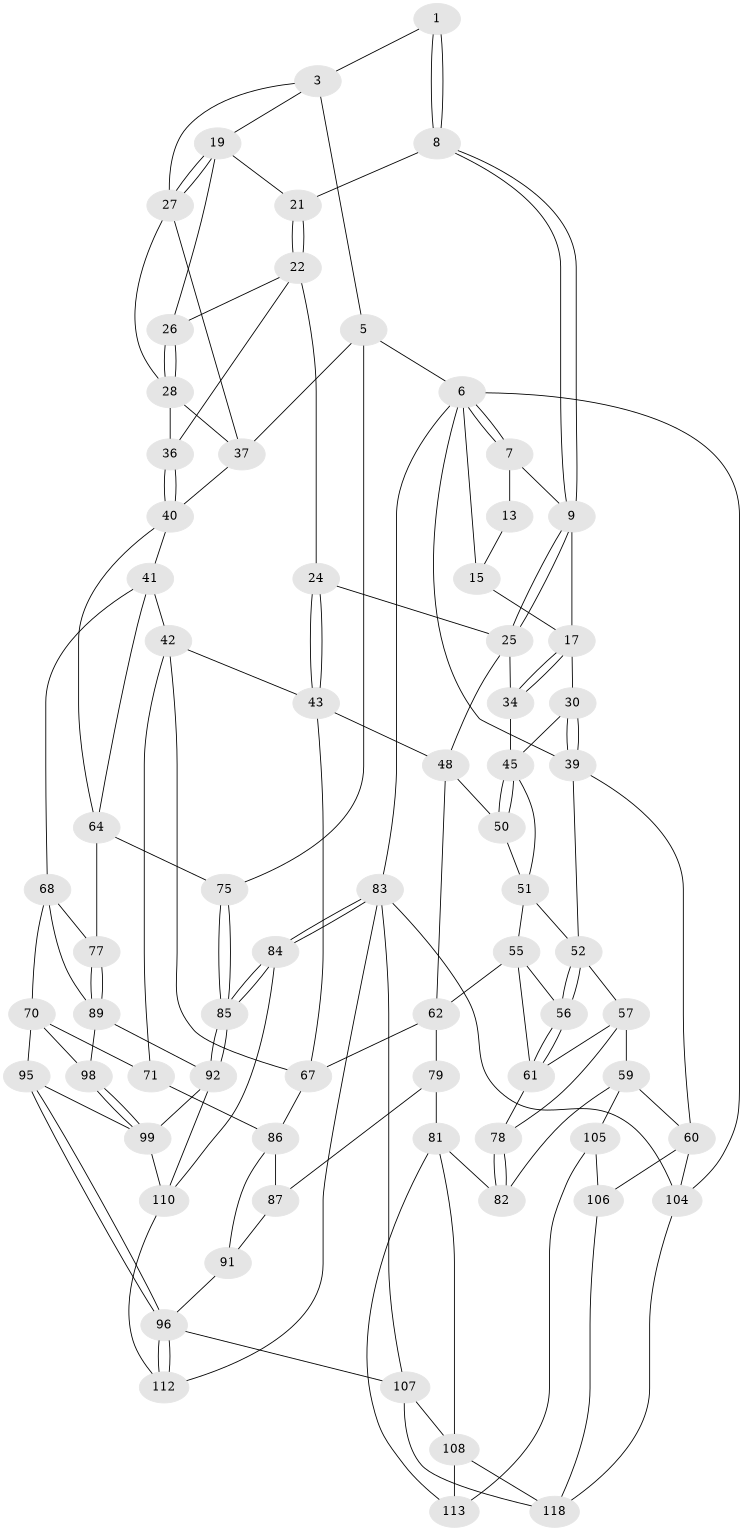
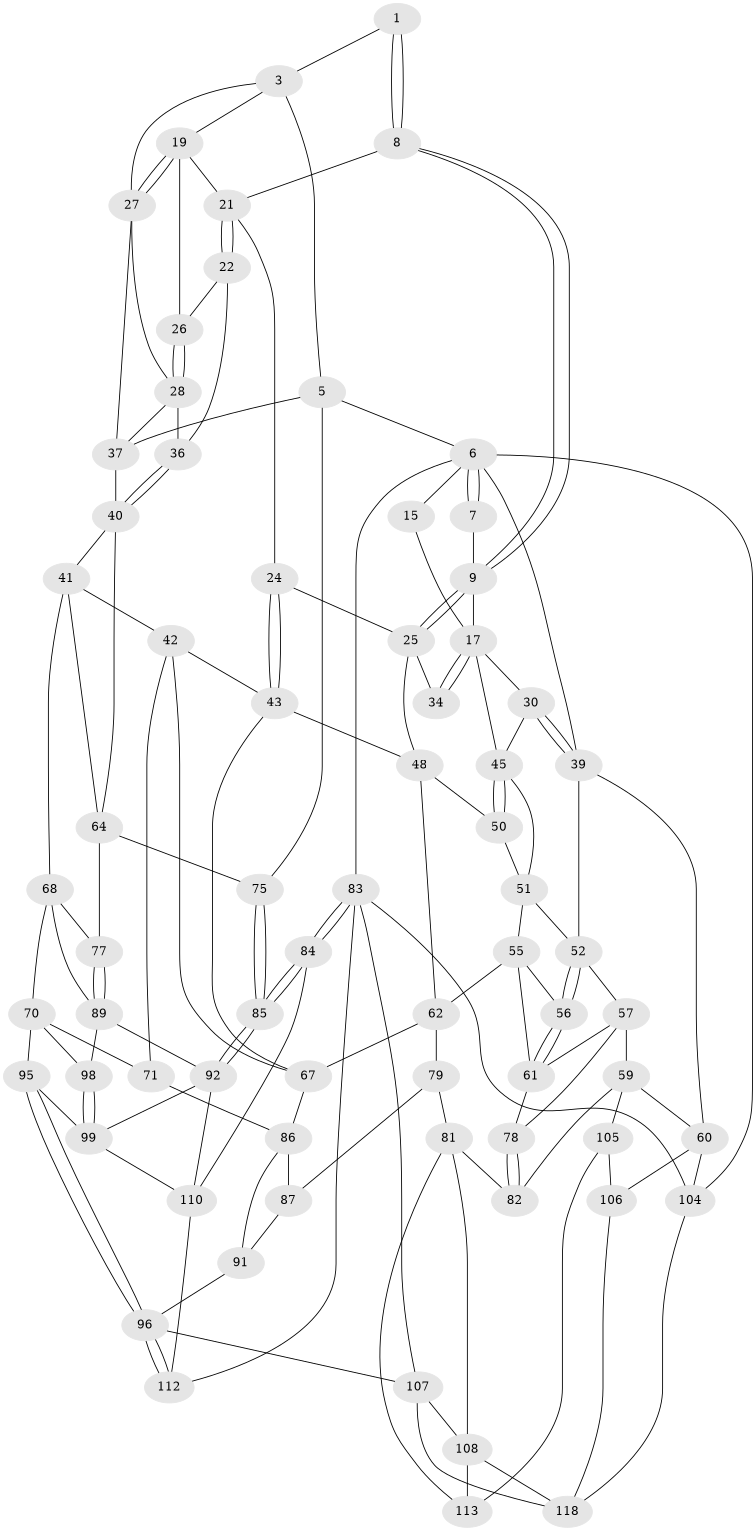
(316, 423) -> (275, 387)
(510, 517) -> none
(511, 728) -> (486, 703)
